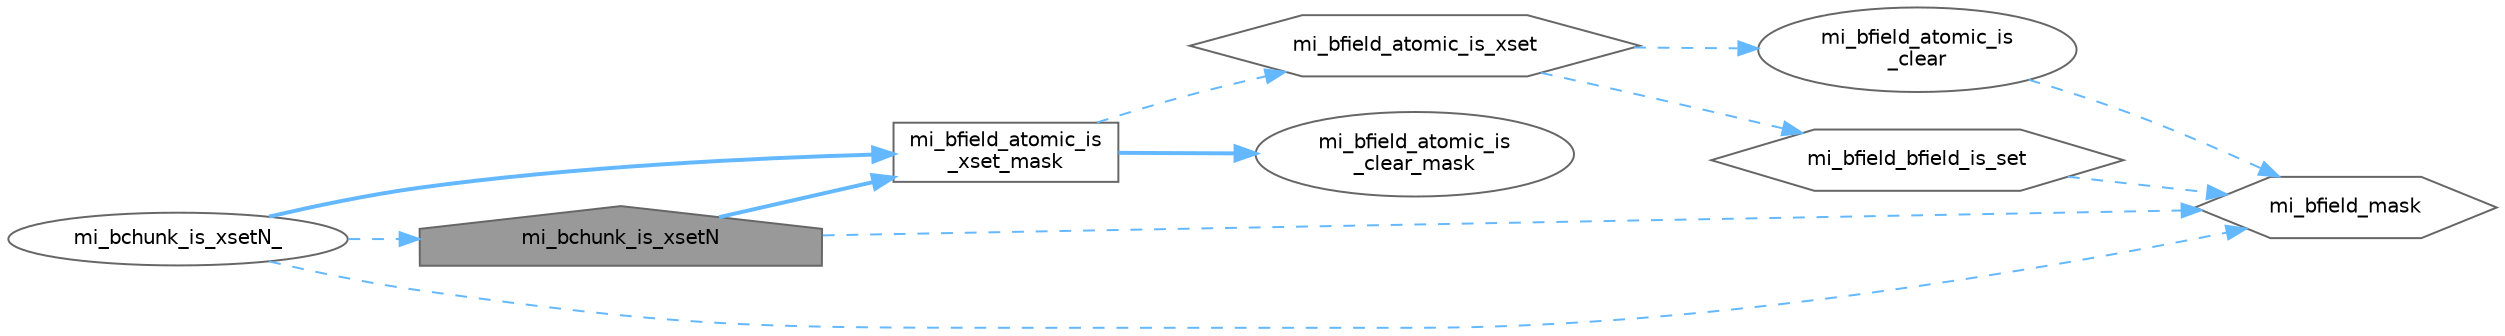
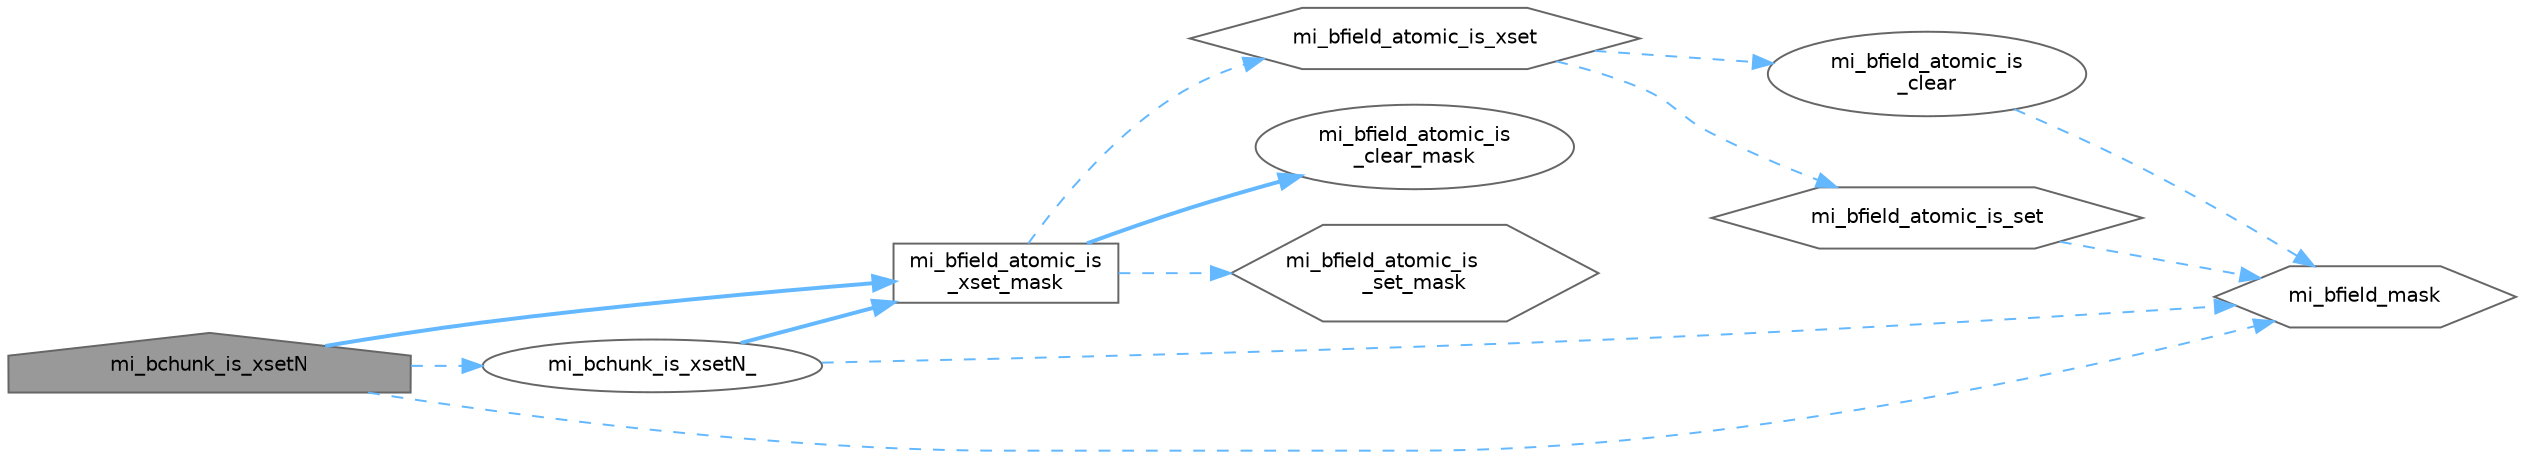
(1917, 160) -> (1927, 218)
(374, 239) -> (437, 366)
none -> (1415, 273)
